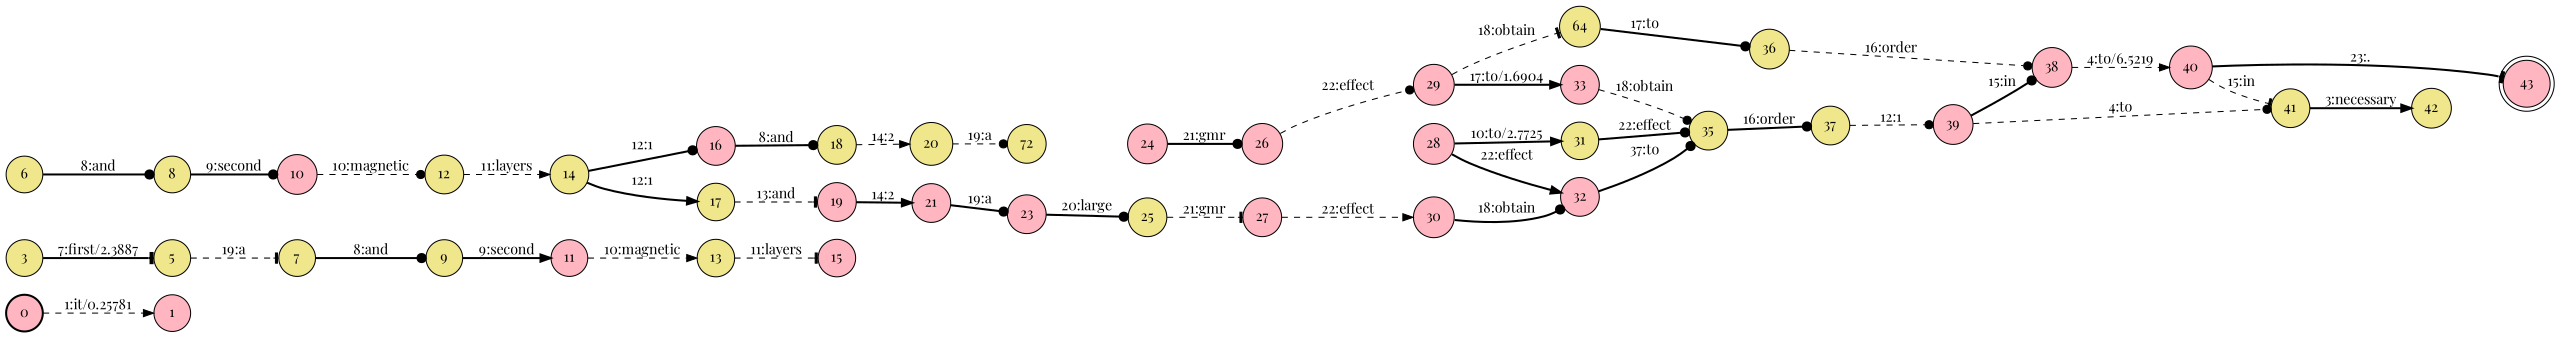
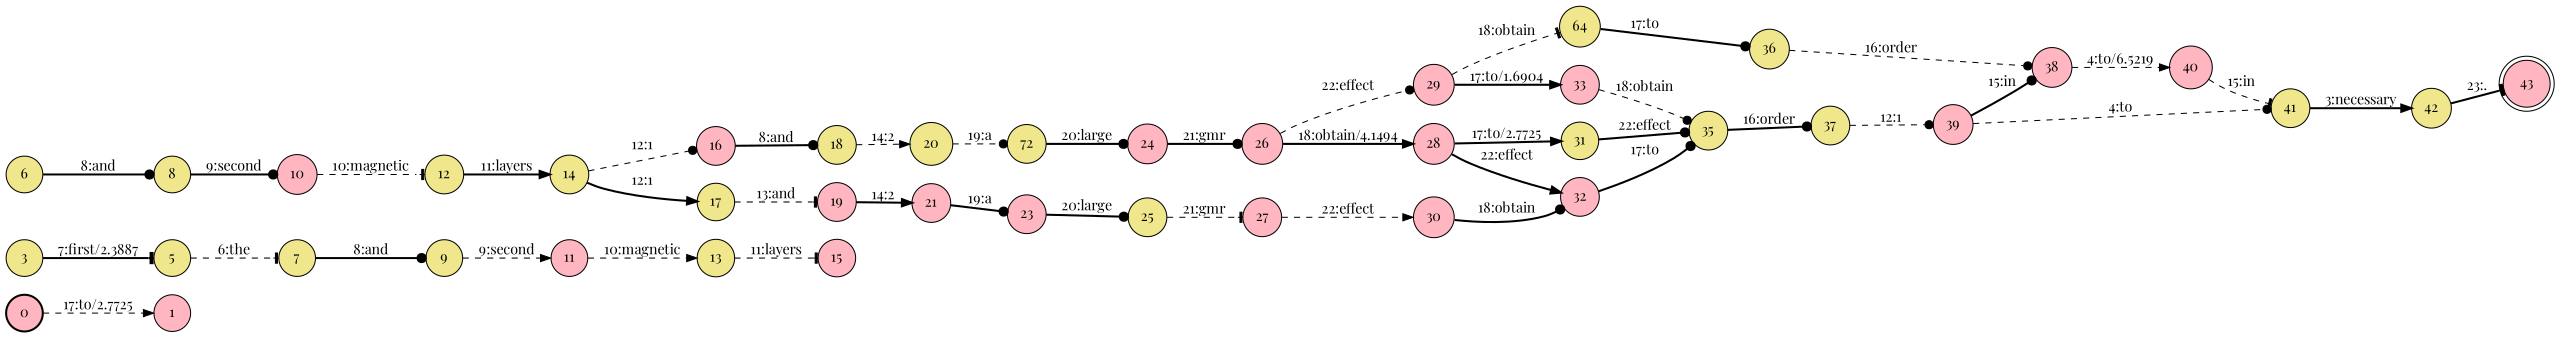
(2356, 65) -> (2475, 97)
(1507, 134) -> (1507, 134)
none -> (1083, 144)
none -> (1343, 144)
(1645, 151) -> (1645, 151)
(639, 161) -> (639, 161)
(367, 174) -> (367, 174)
(502, 174) -> (502, 174)
(234, 250) -> (234, 250)
(502, 258) -> (502, 258)
(98, 305) -> (98, 305)
